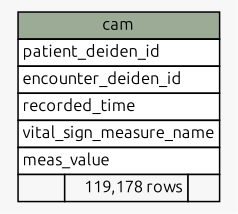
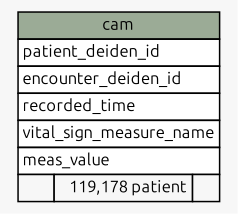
(134, 187) -> (129, 187)
